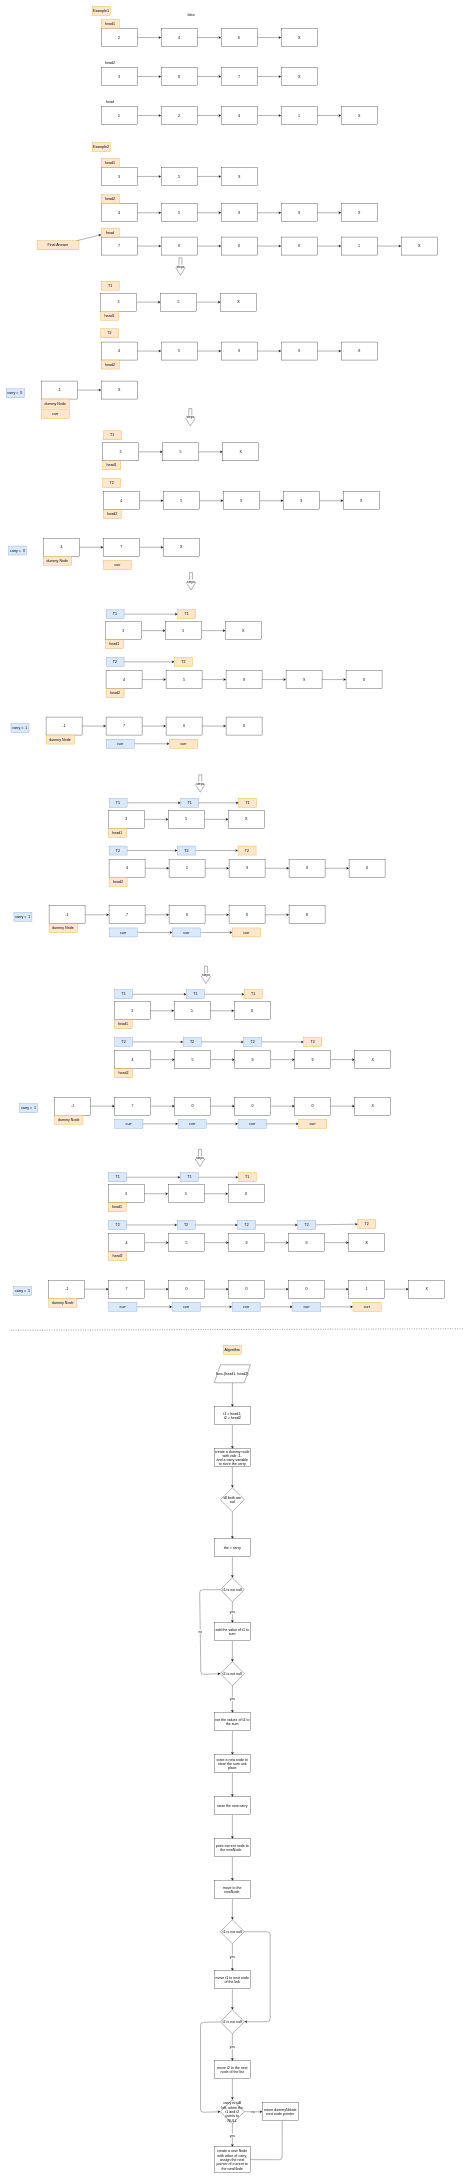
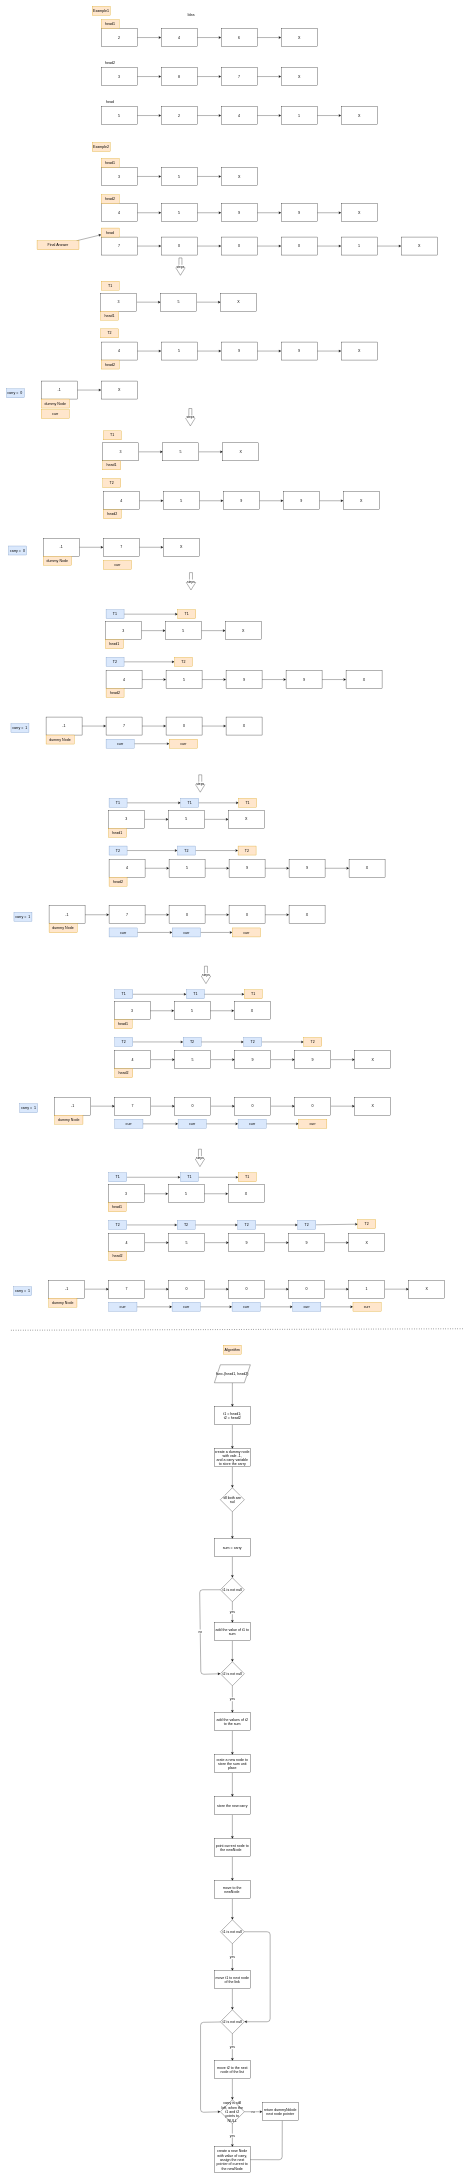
(232, 1548) -> (232, 1548)
(232, 1722) -> (232, 1722)
